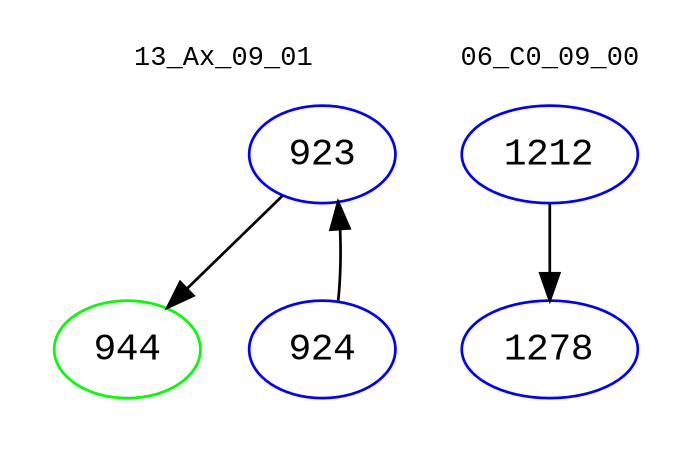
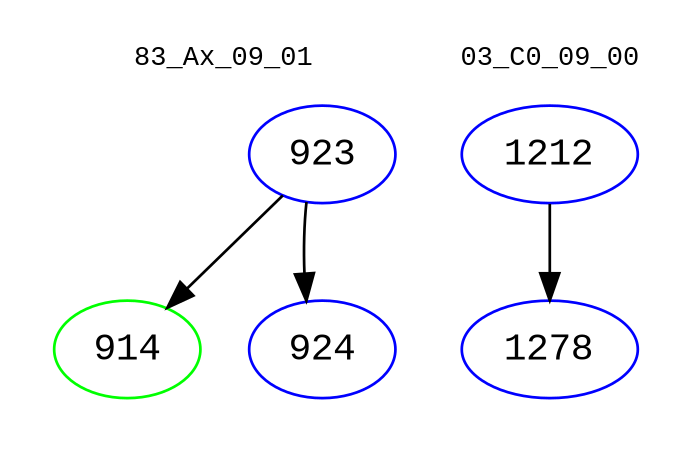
(225, 58) -> (225, 58)
(551, 58) -> (551, 58)
(340, 265) -> (304, 238)
(127, 349) -> (127, 349)
